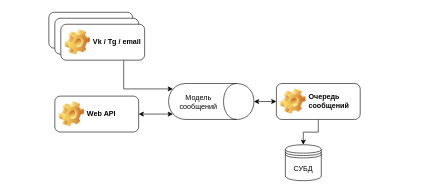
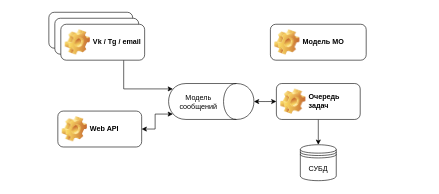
none -> (318, 42)
(335, 102) -> (334, 102)
(96, 114) -> (99, 129)
(303, 163) -> (318, 163)
